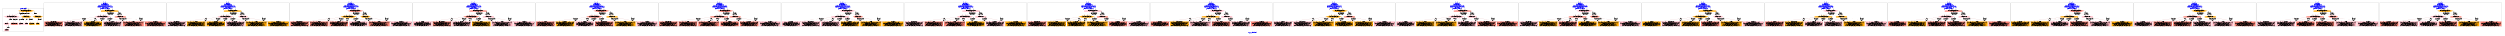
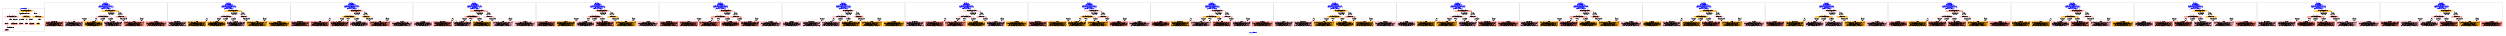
(38, 17) -> (38, 17)
(40, 20) -> (40, 20)
(32, 24) -> (32, 24)
(8, 28) -> (10, 28)
